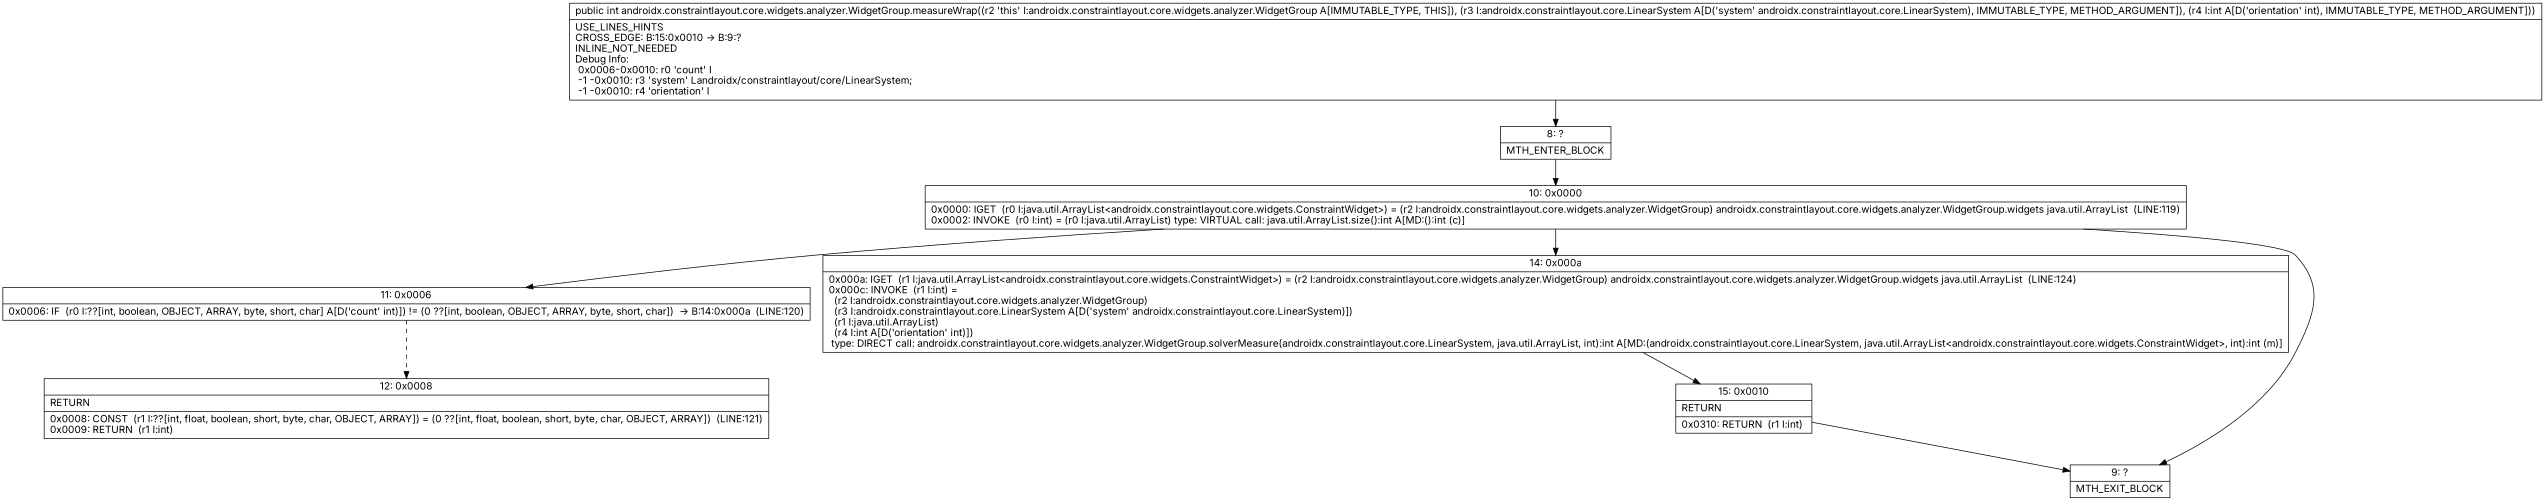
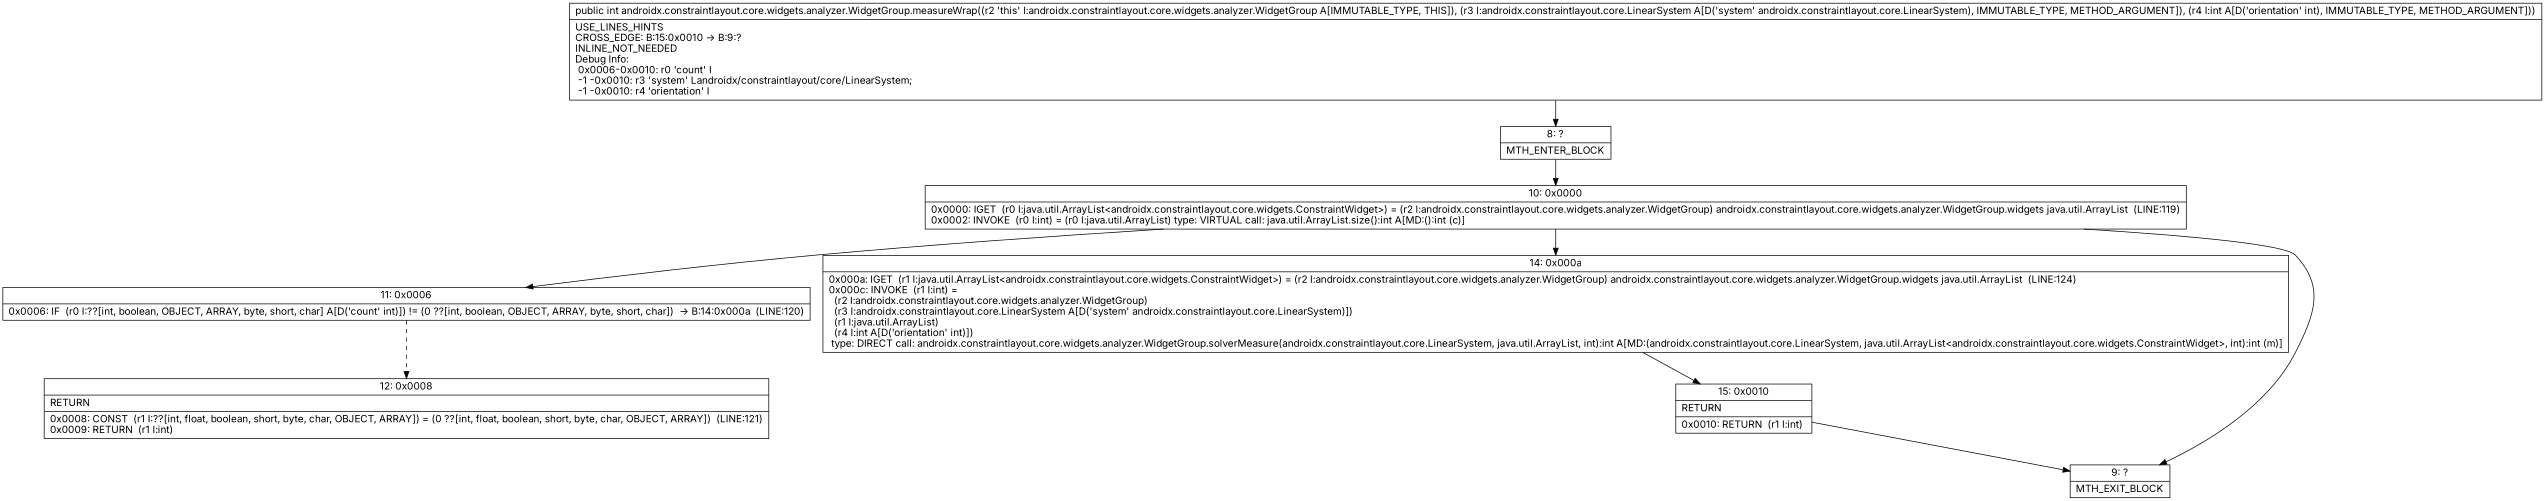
(1744, 425) -> (1744, 425)
